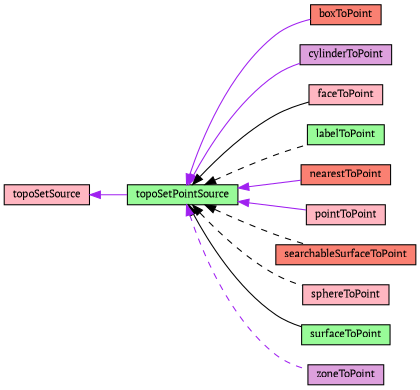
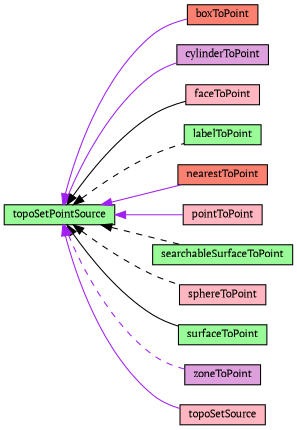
(114, 195) -> (105, 335)
(346, 255) -> (223, 255)
